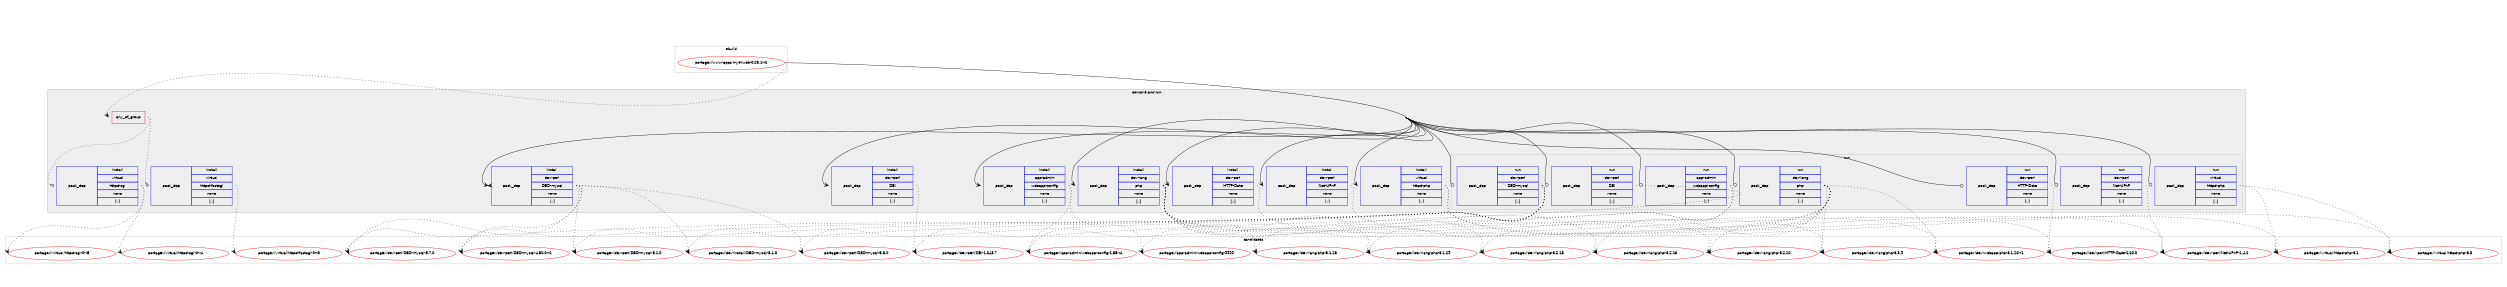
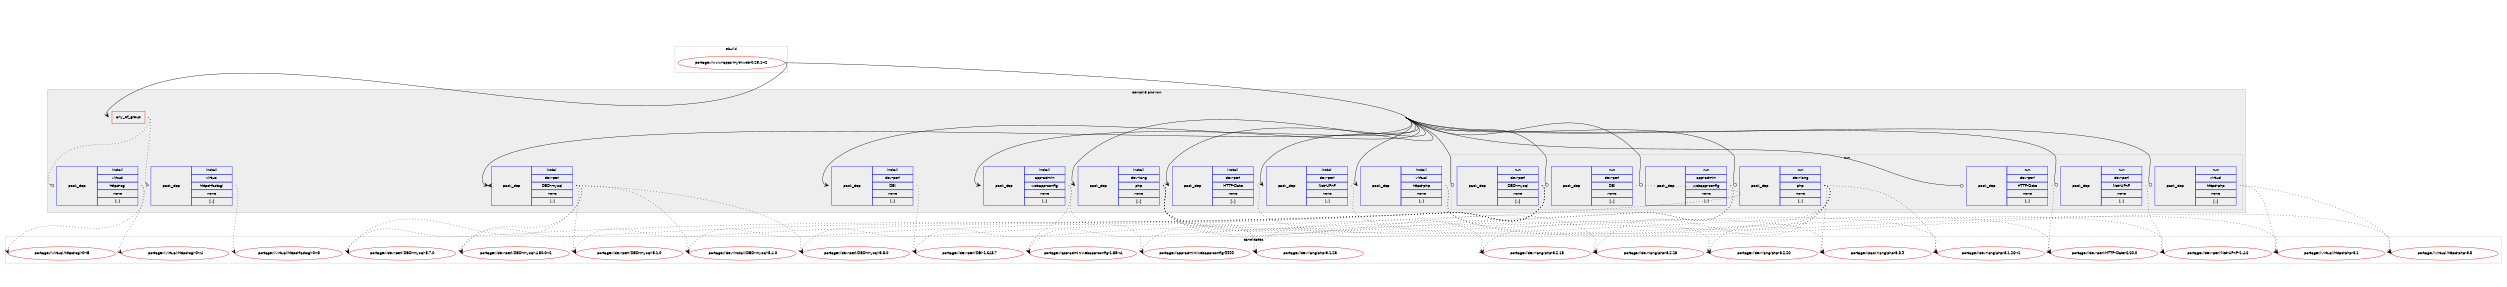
(483, 93) -> (483, 93)
(1424, 253) -> none
(1878, 253) -> (1878, 253)
(1991, 253) -> (1991, 253)
